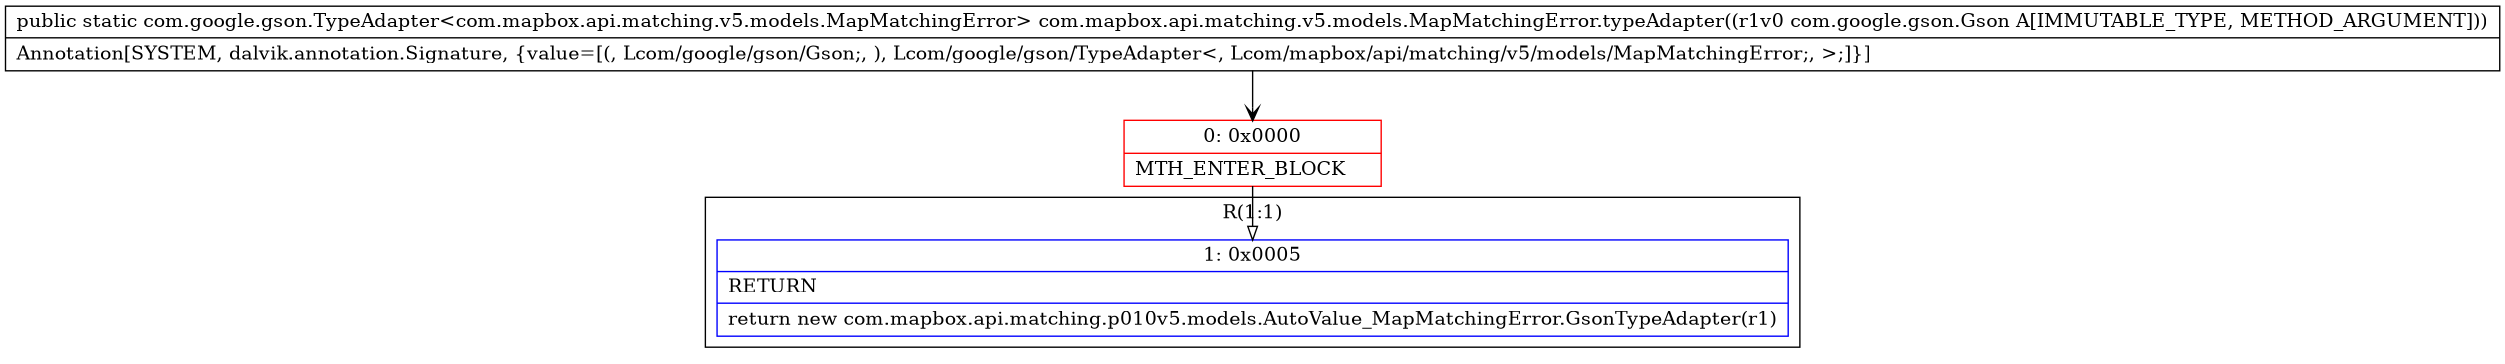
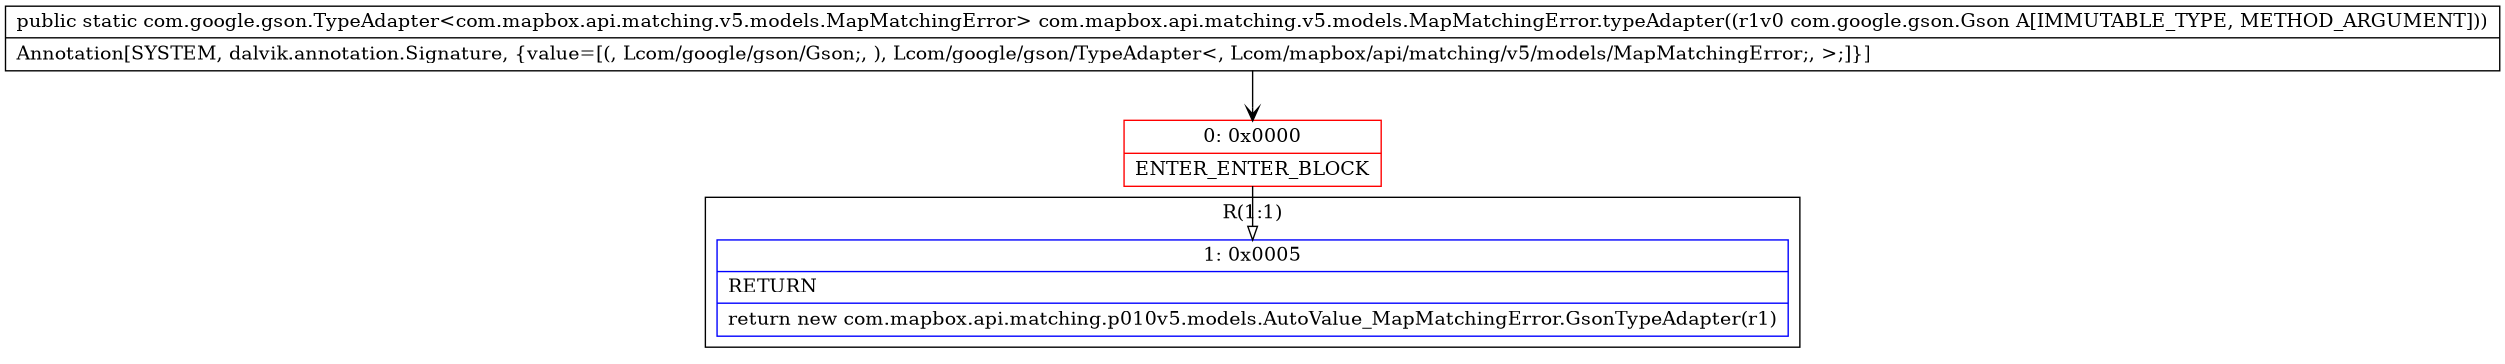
(1241, 169) -> (1253, 169)
